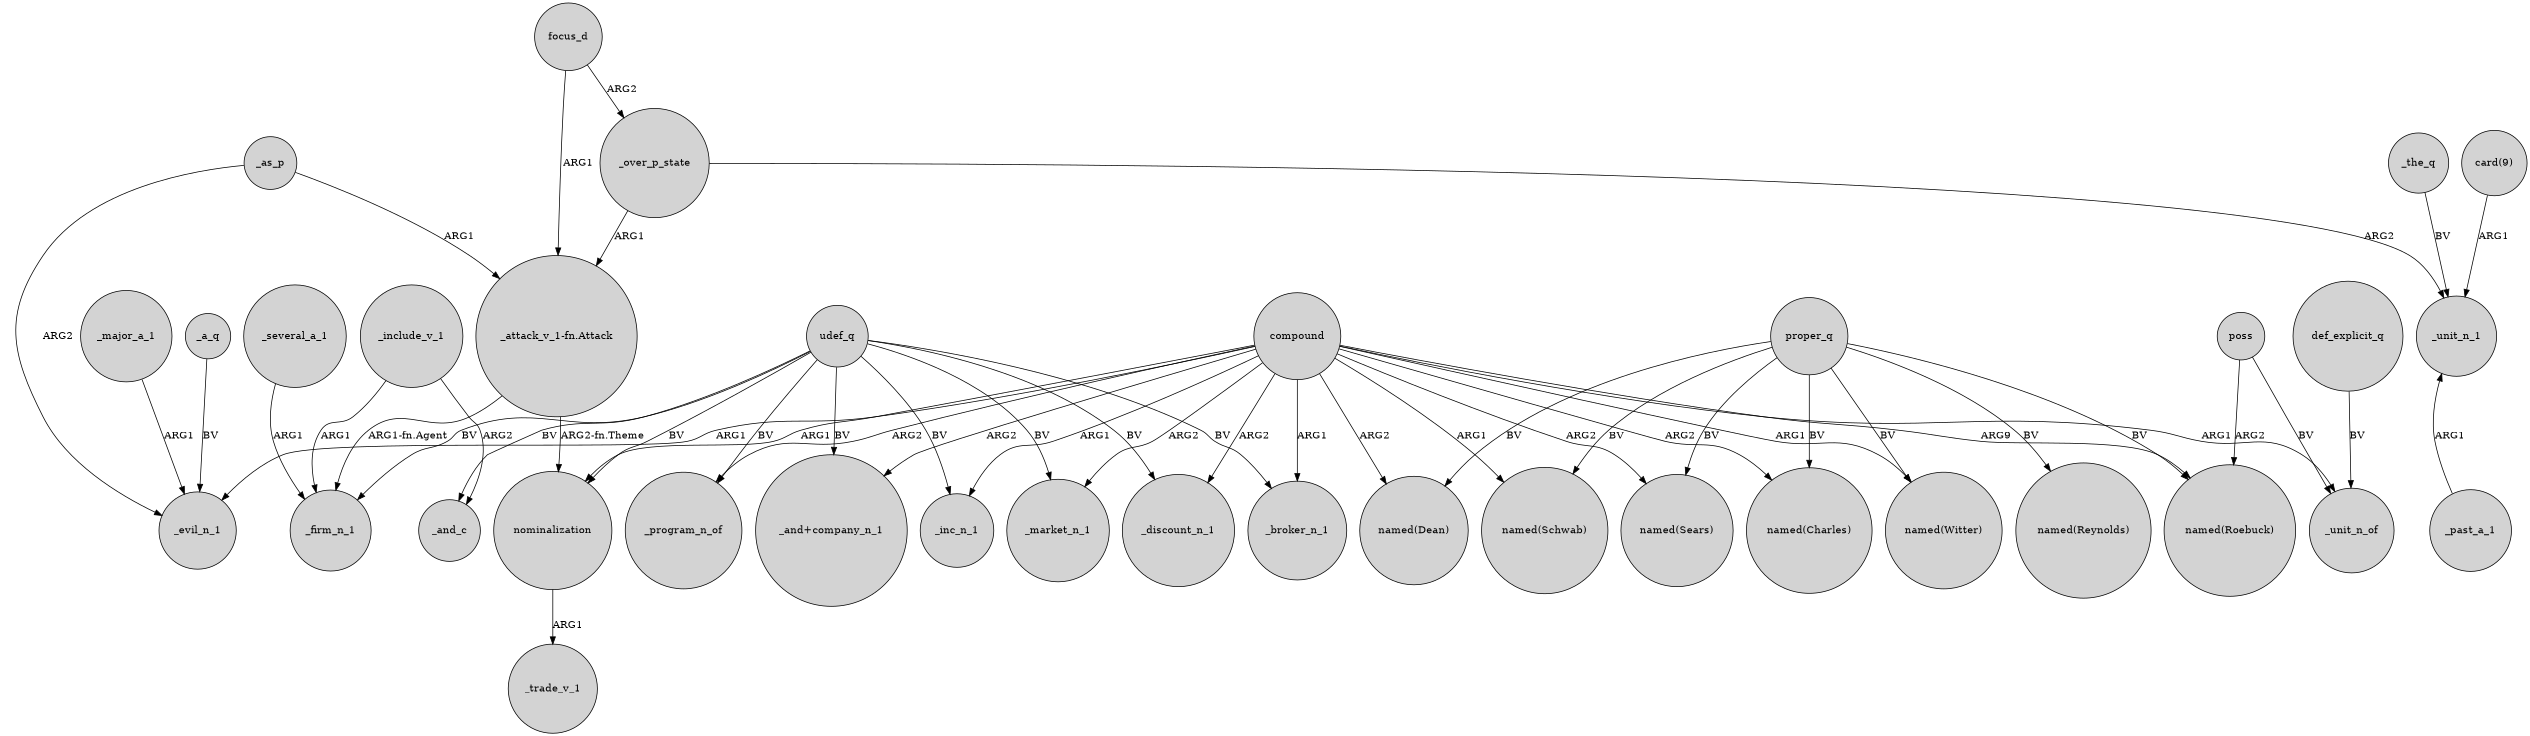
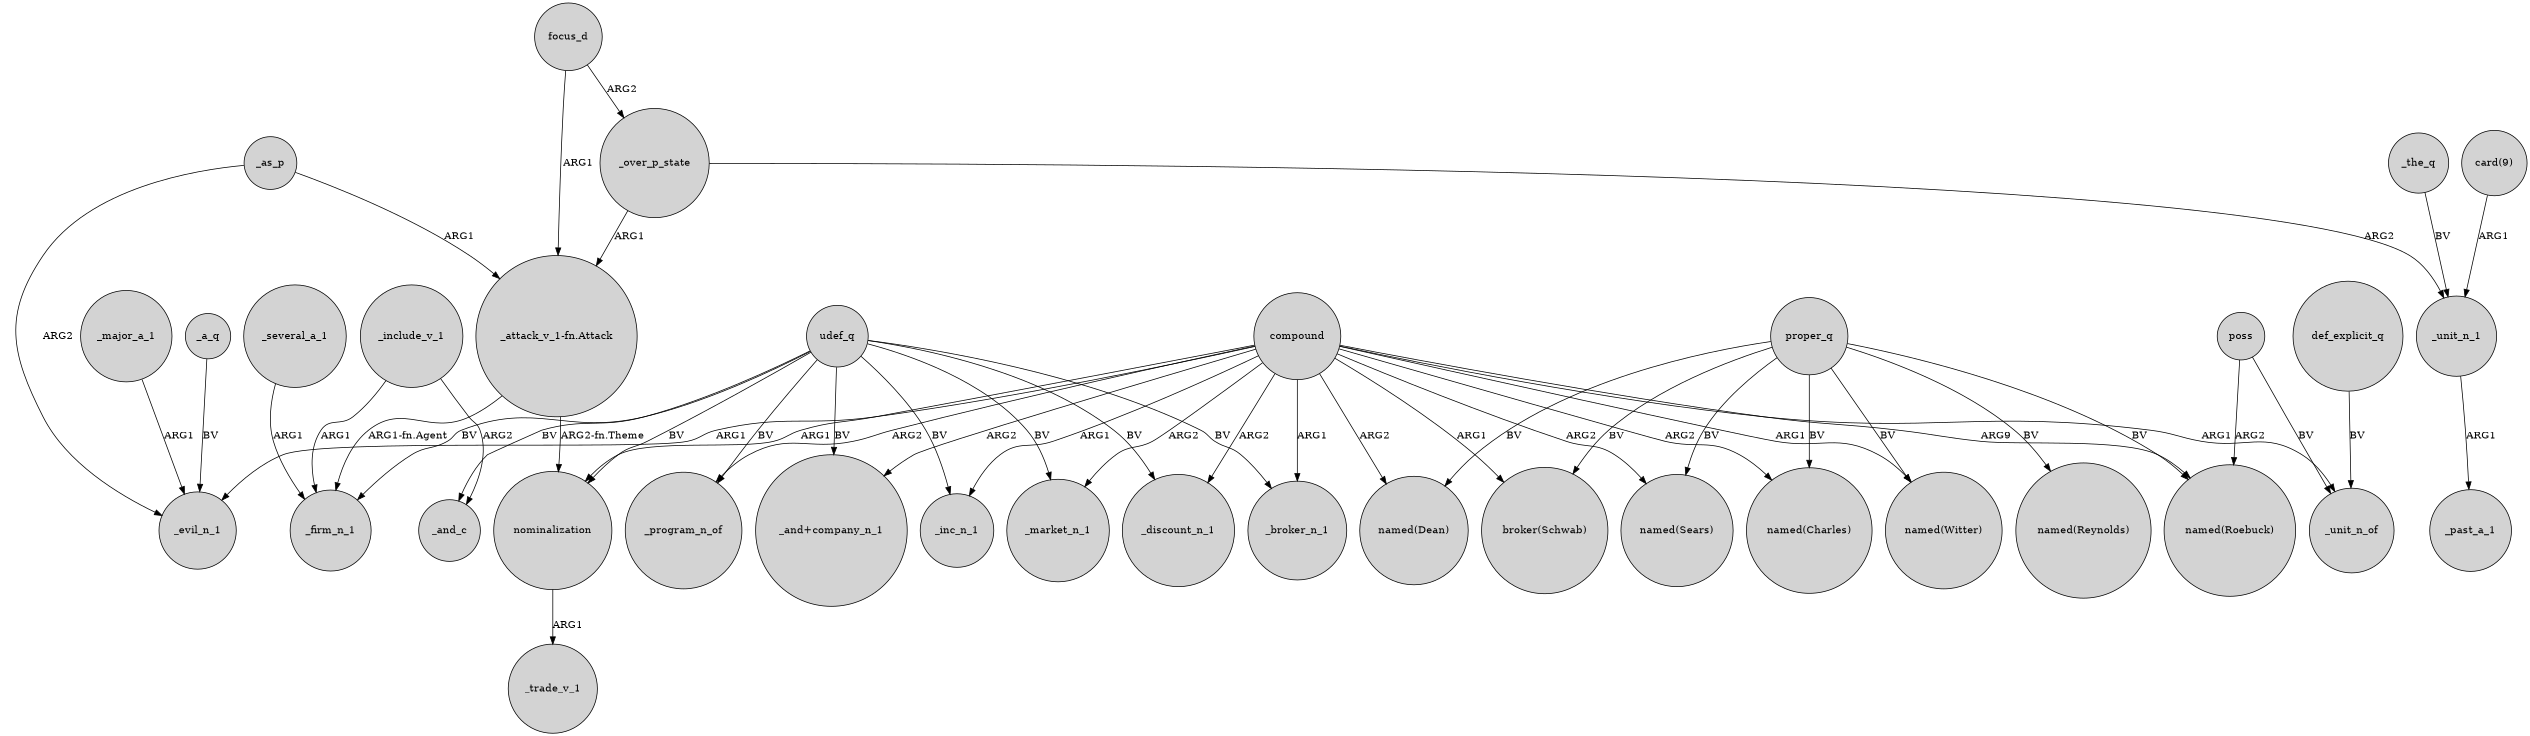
(2434, 438) -> (2465, 429)
(1545, 531) -> (1545, 531)
